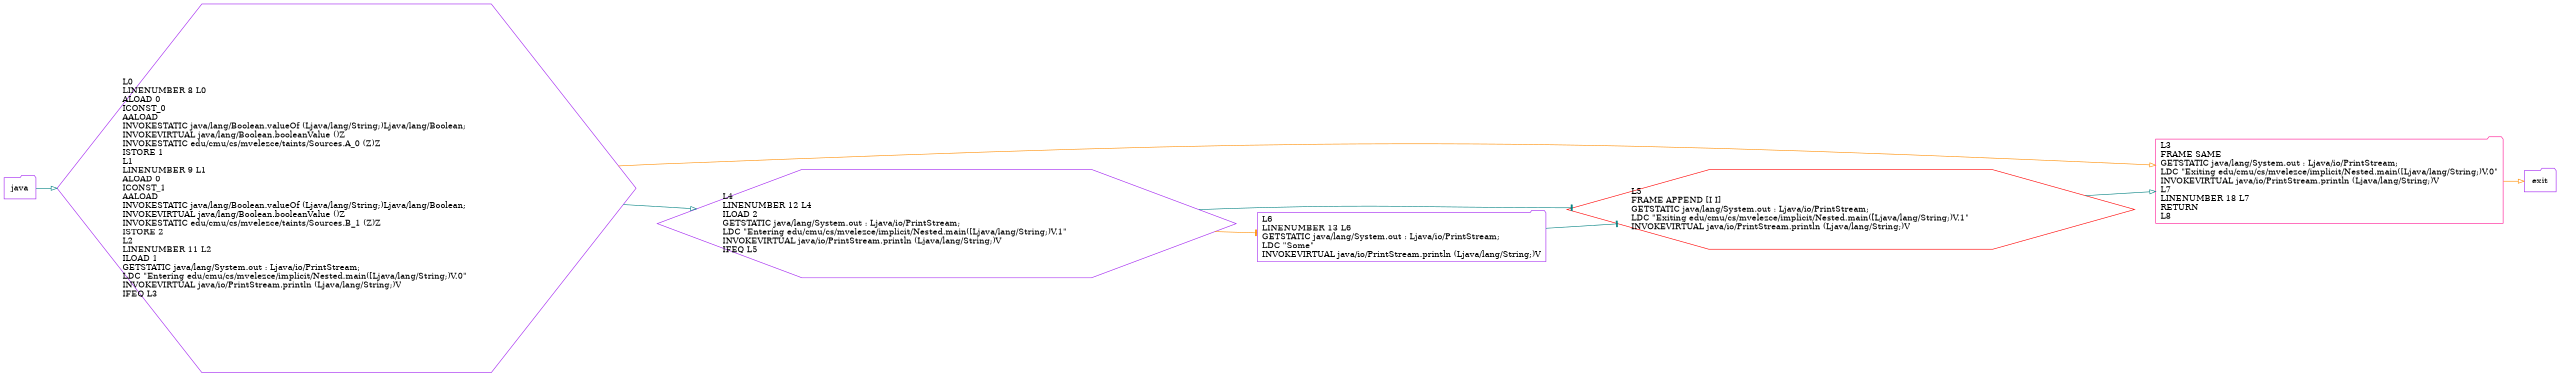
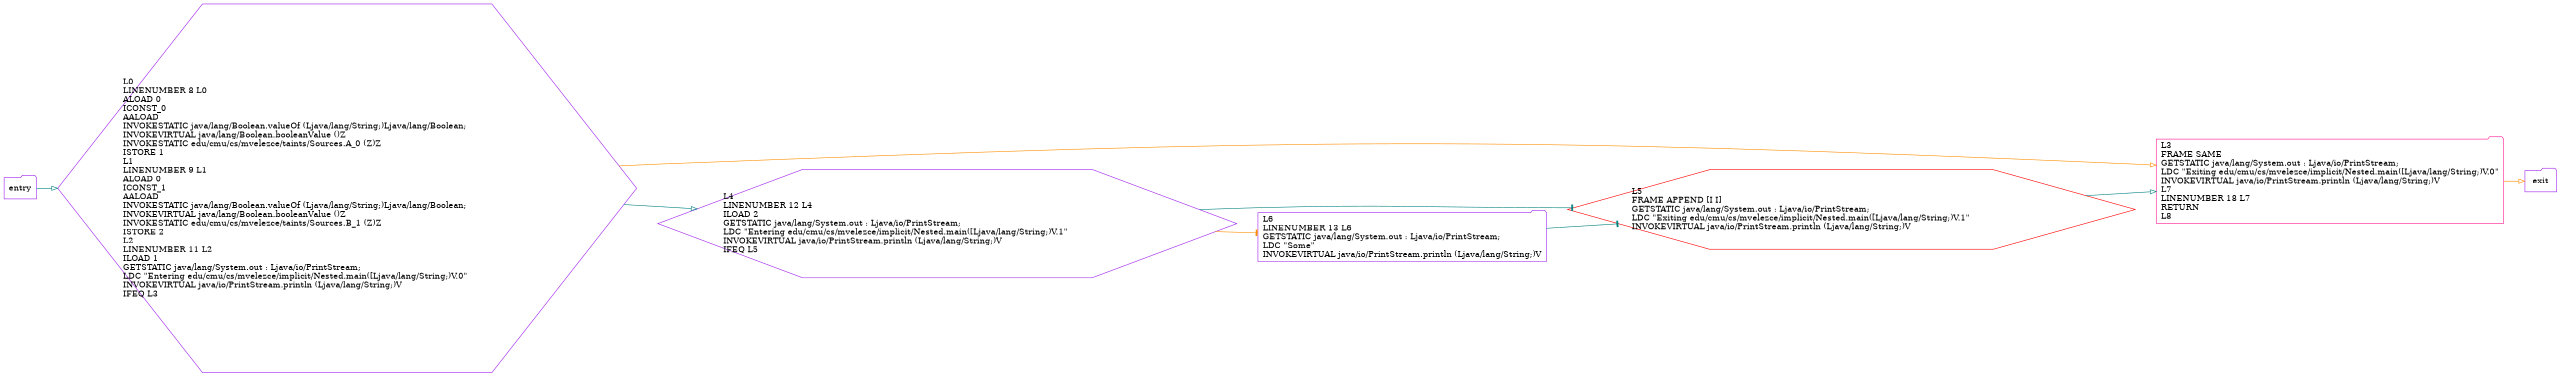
(20, 188) -> (20, 188)
